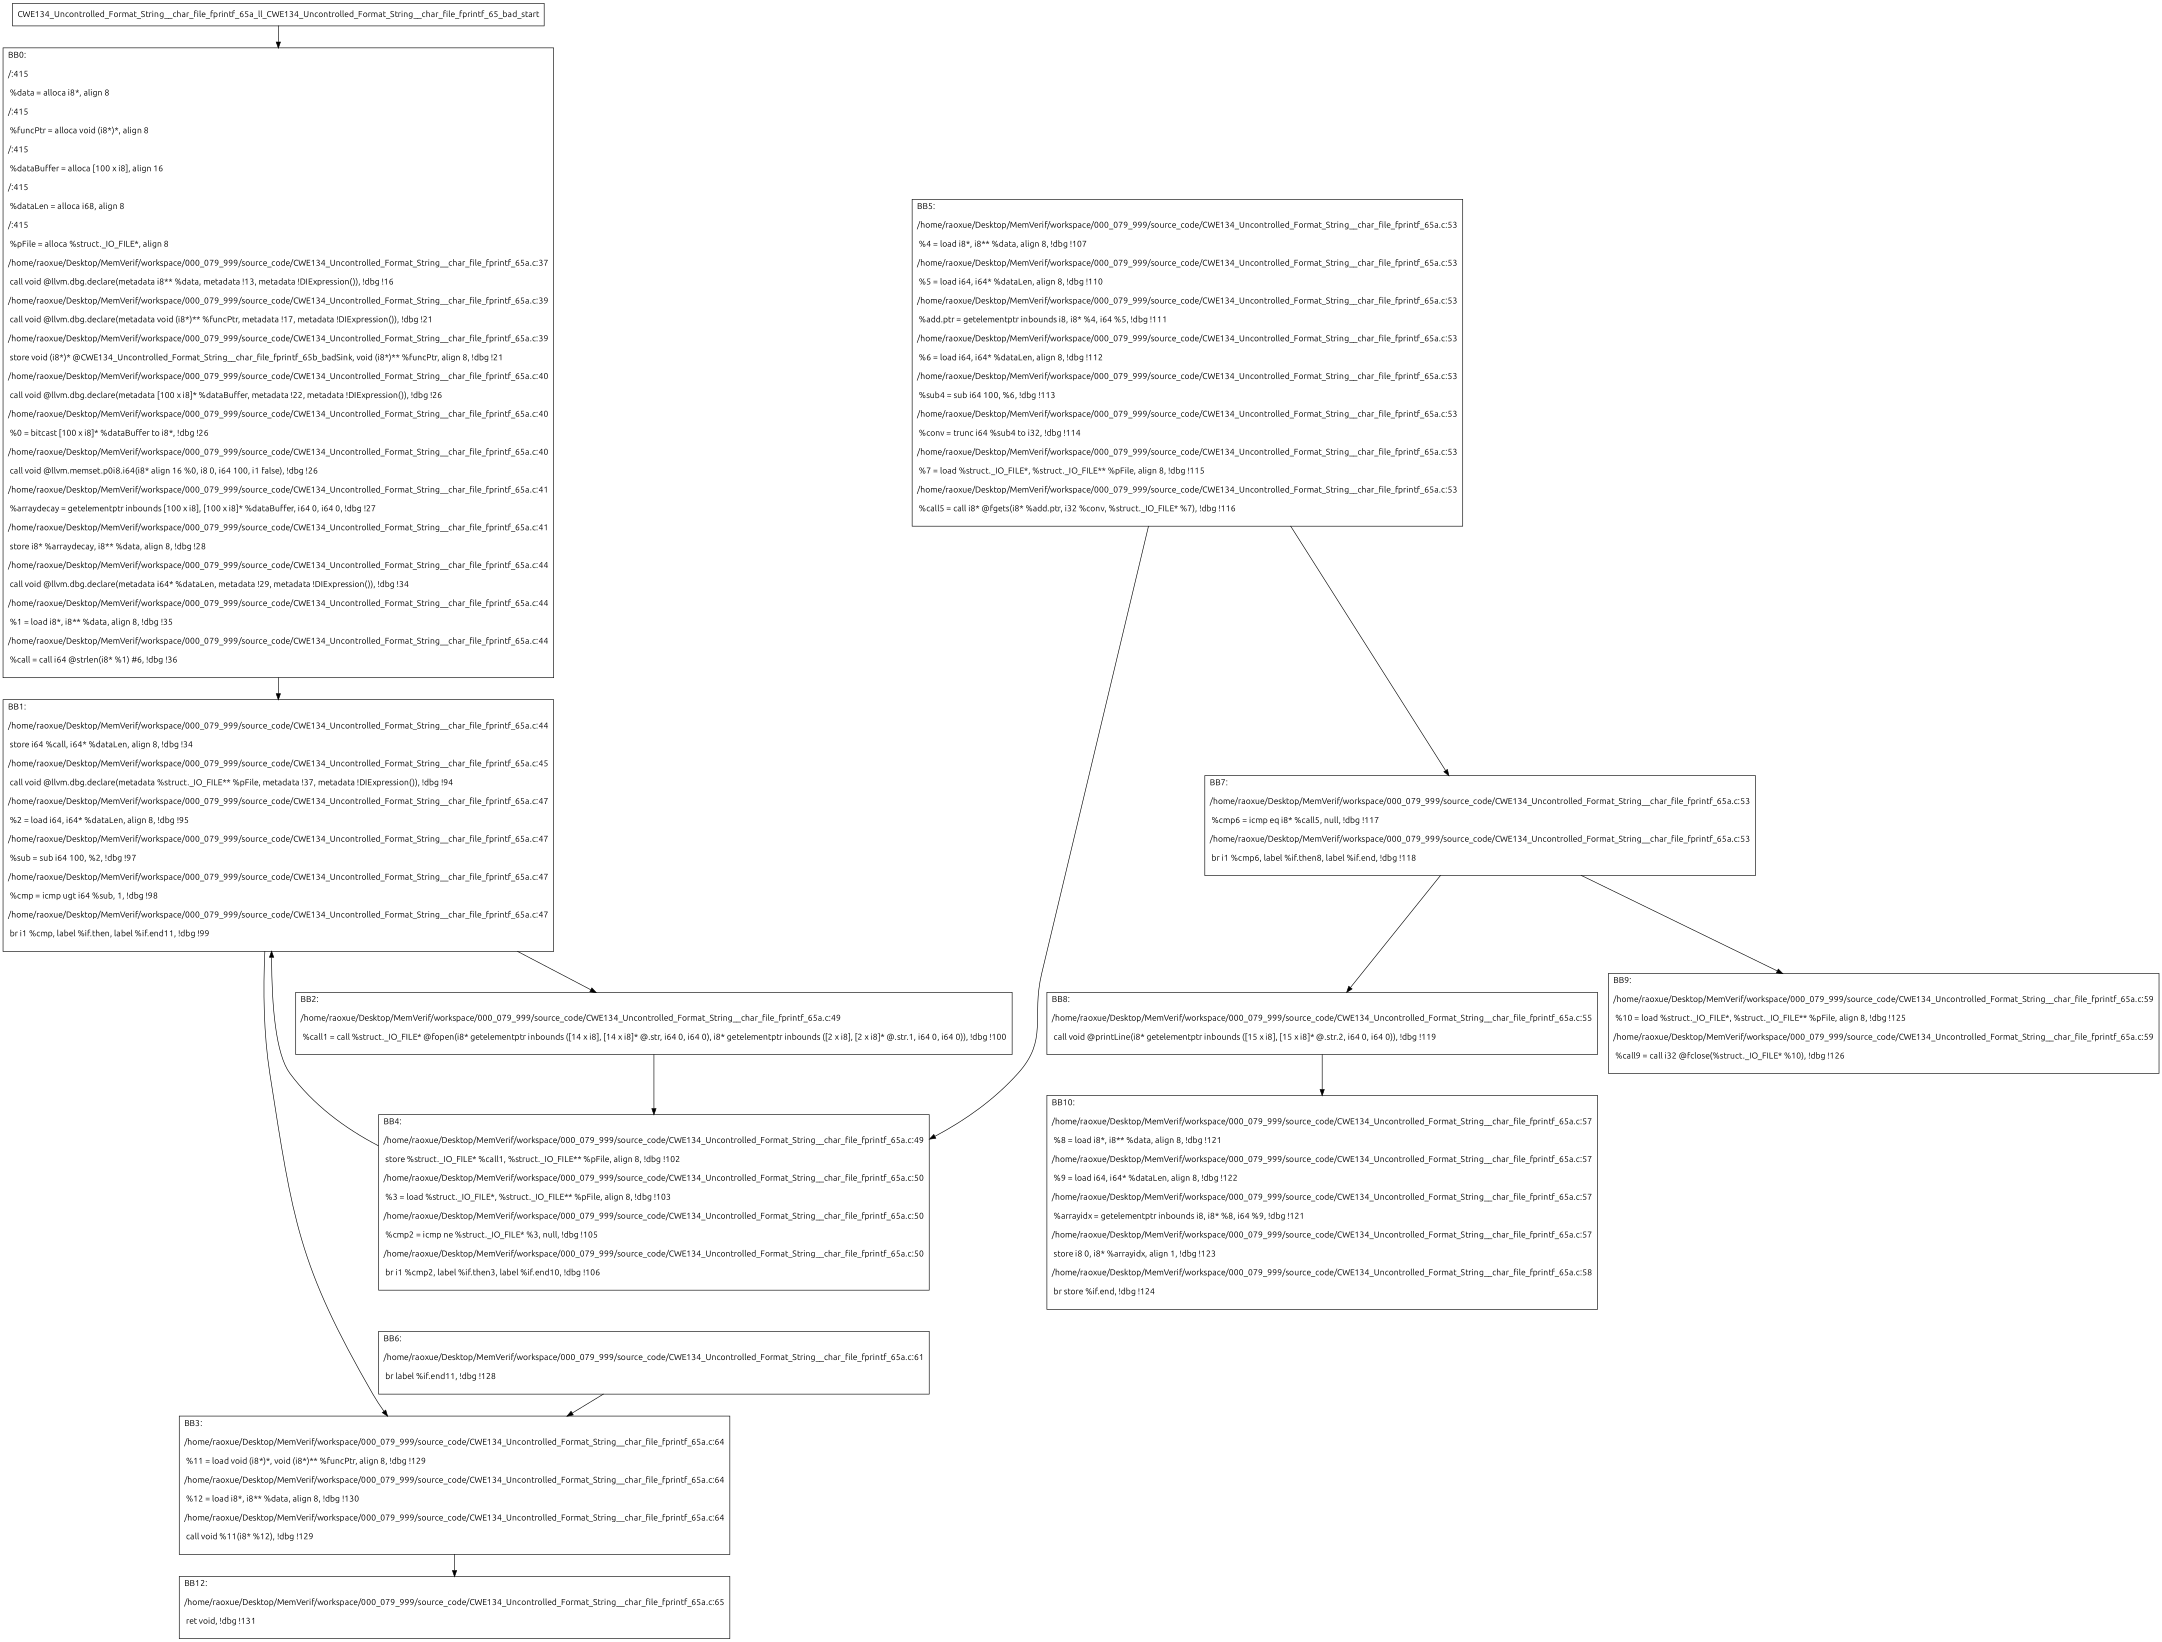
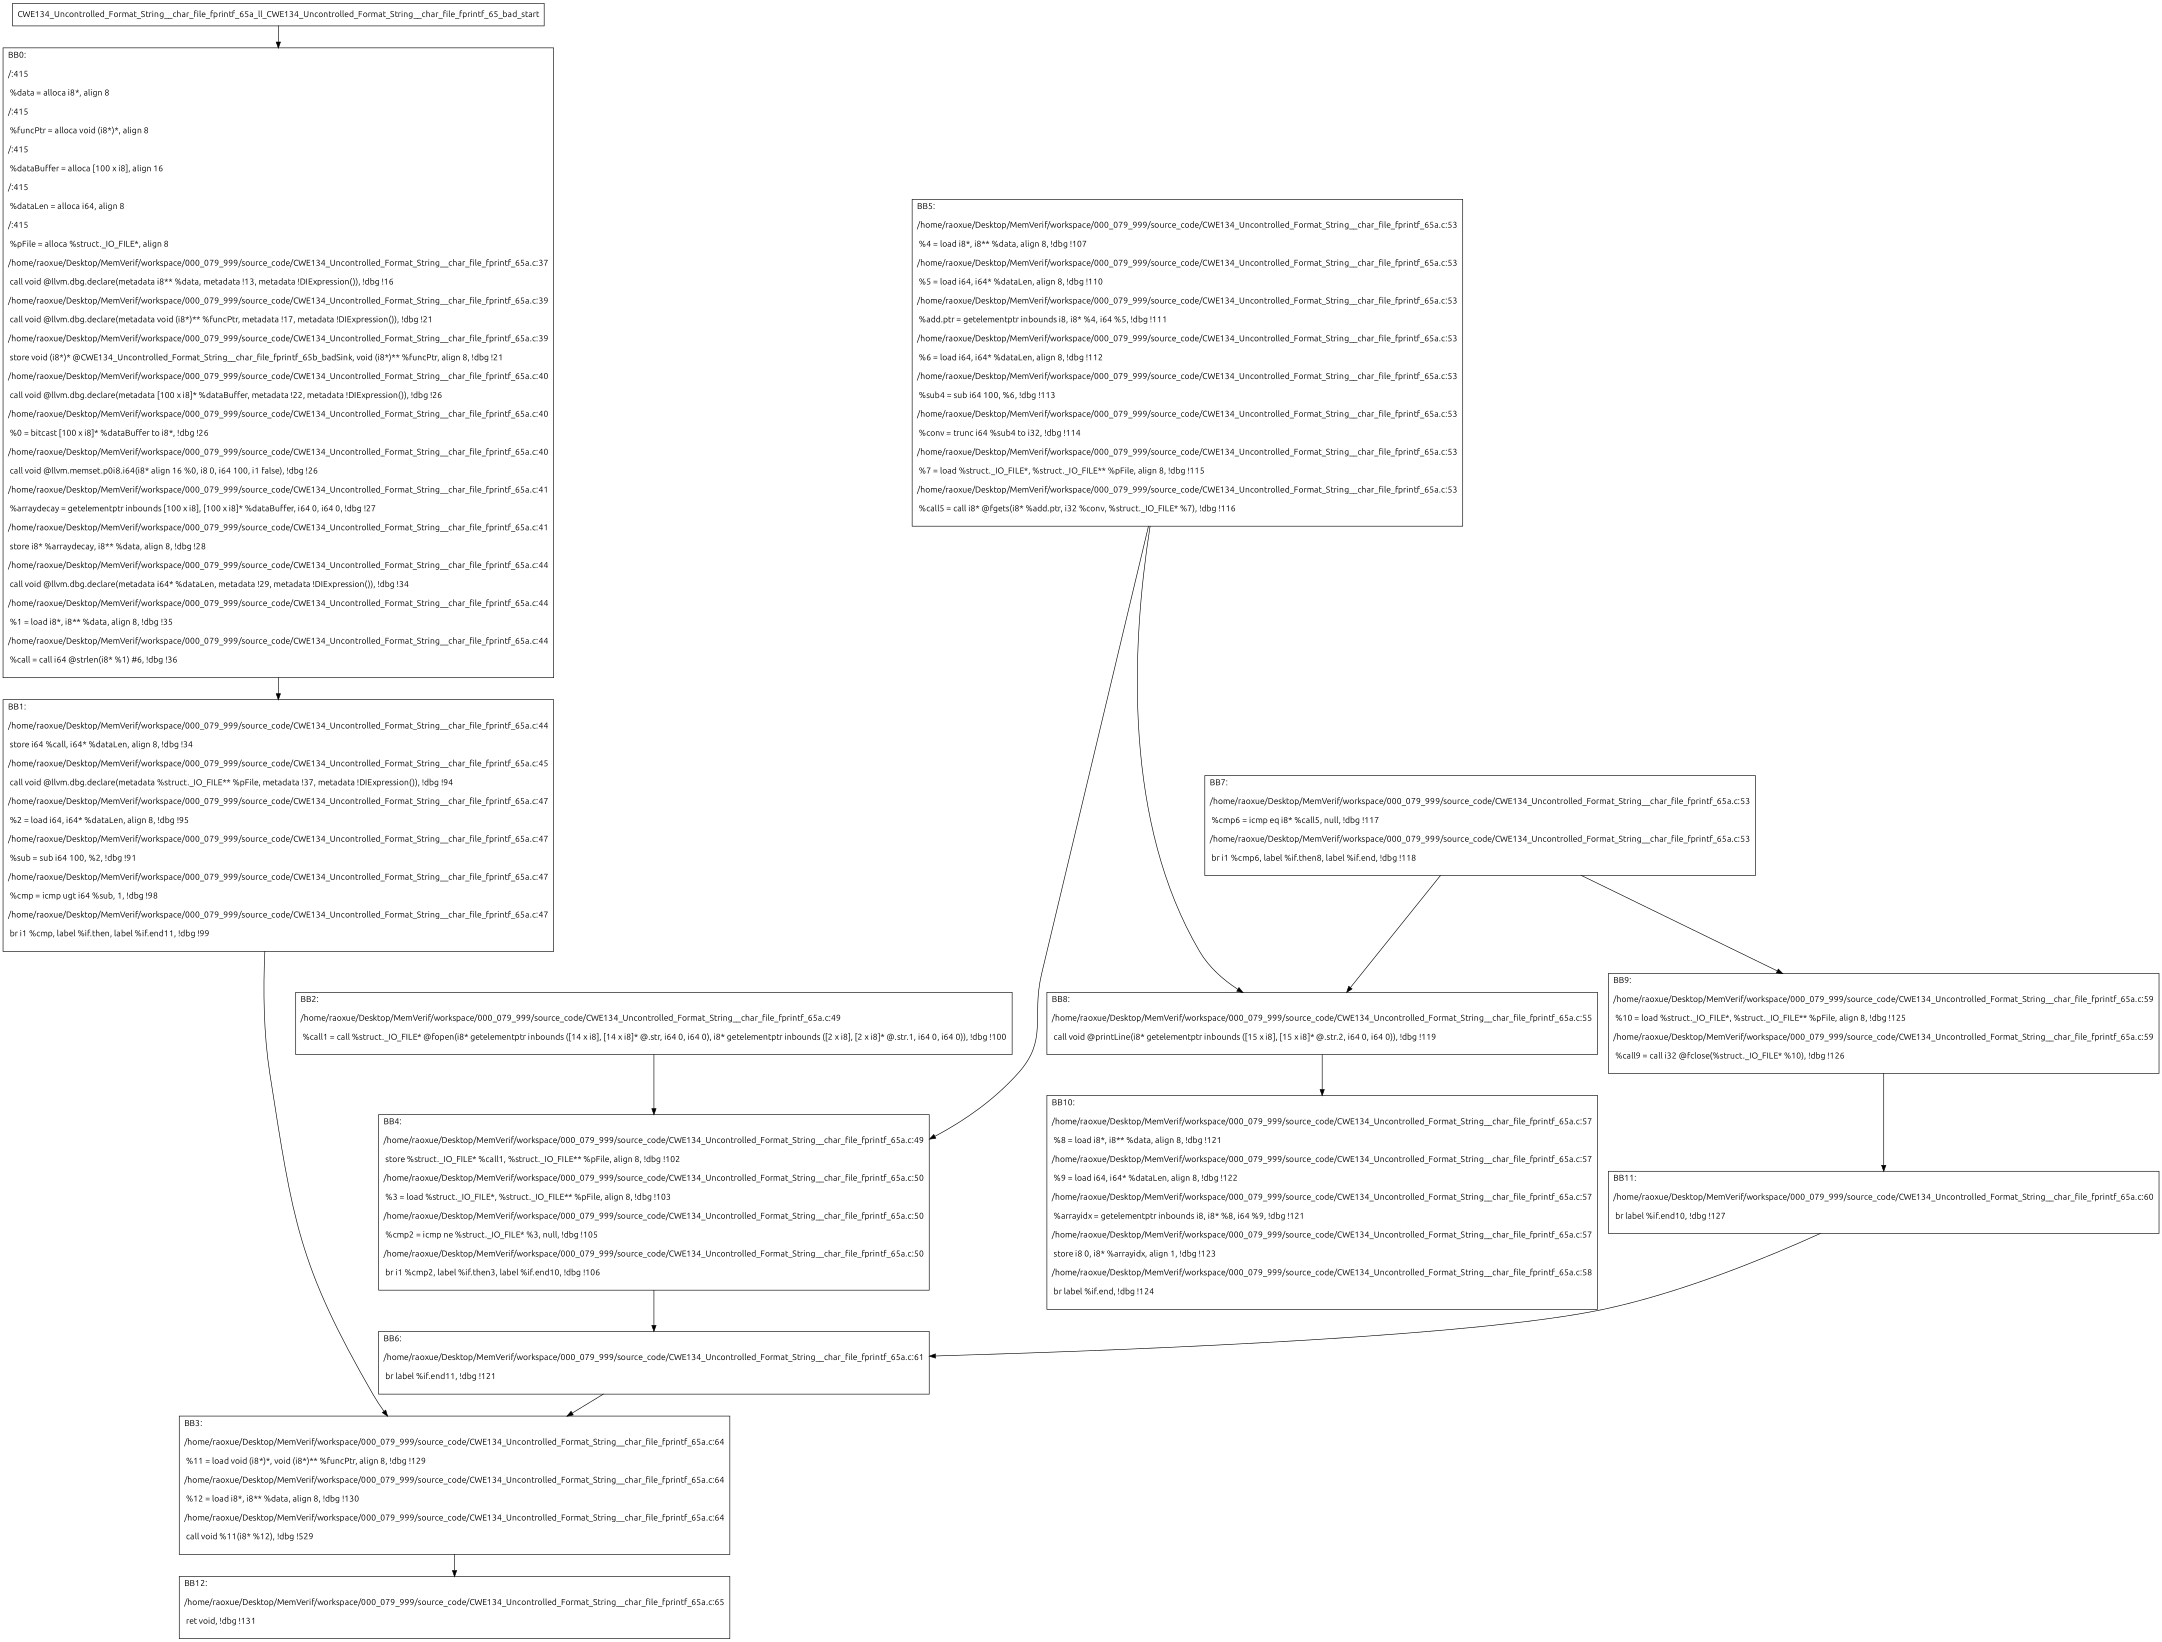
(66, 206) -> (66, 206)
(1368, 648) -> (1143, 770)
(72, 858) -> (72, 858)
(554, 970) -> none
(289, 1072) -> (654, 1308)
none -> (1884, 1202)
(1104, 1292) -> (1103, 1292)
(440, 1376) -> (440, 1376)
(249, 1537) -> (249, 1537)
